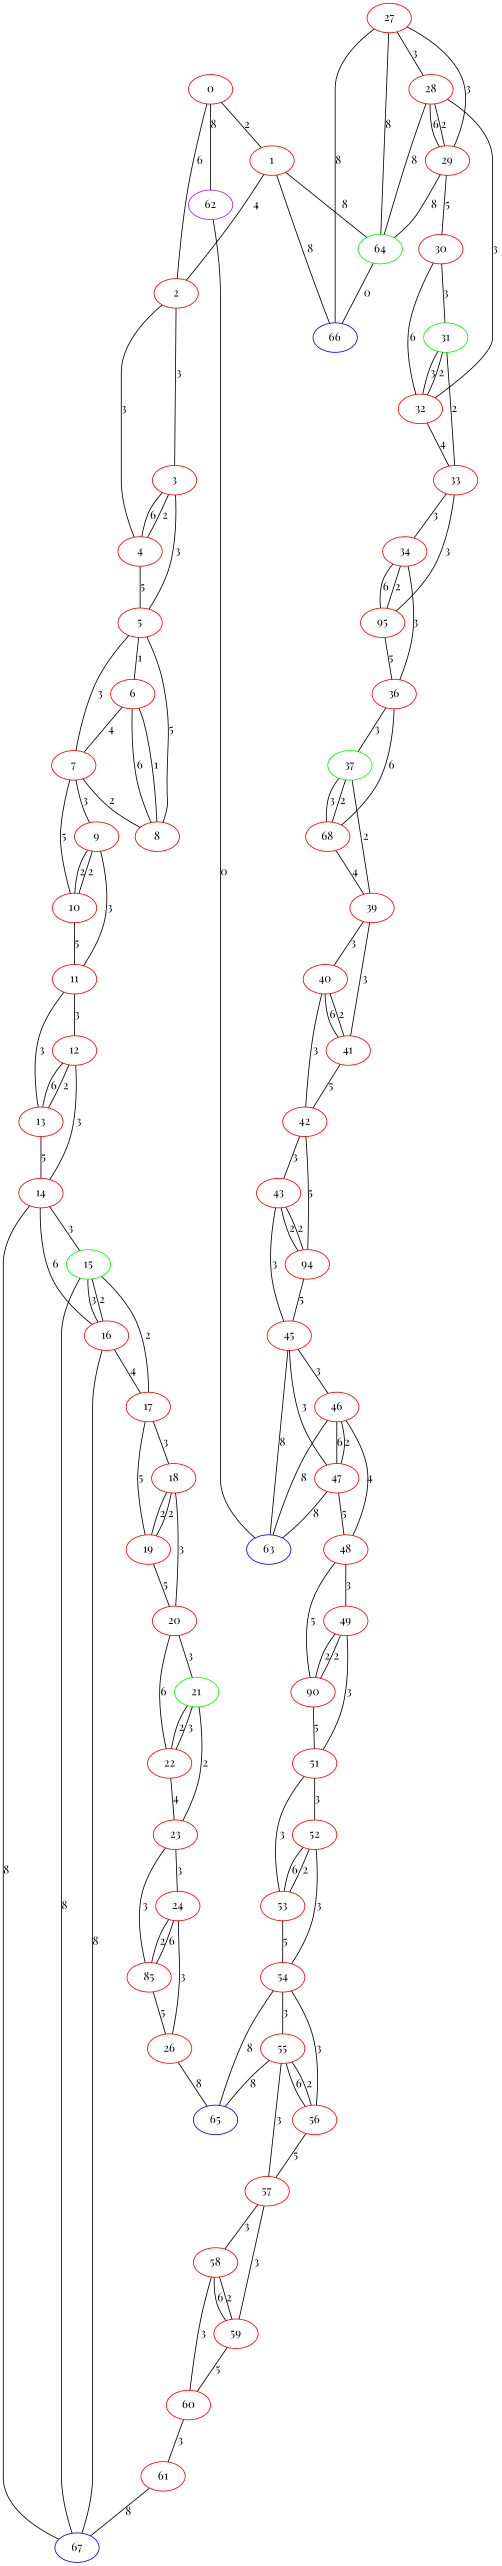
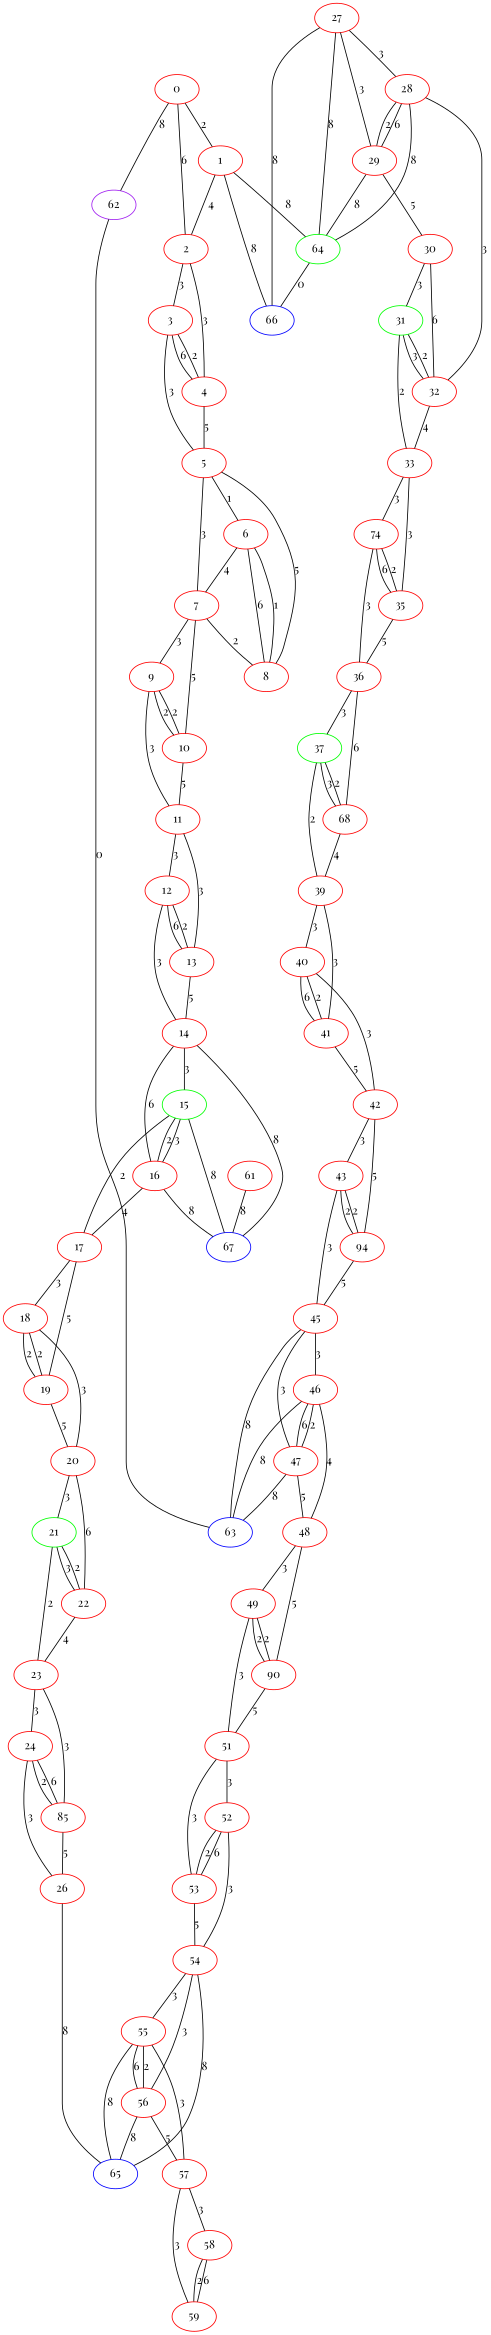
(405, 551) -> (376, 534)
(383, 623) -> (401, 606)
none -> (128, 2138)
(188, 2405) -> none
